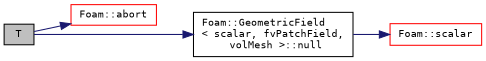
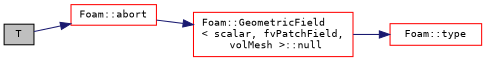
(108, 34) -> (170, 22)
(273, 34) -> (273, 34)
(436, 34) -> (436, 34)
